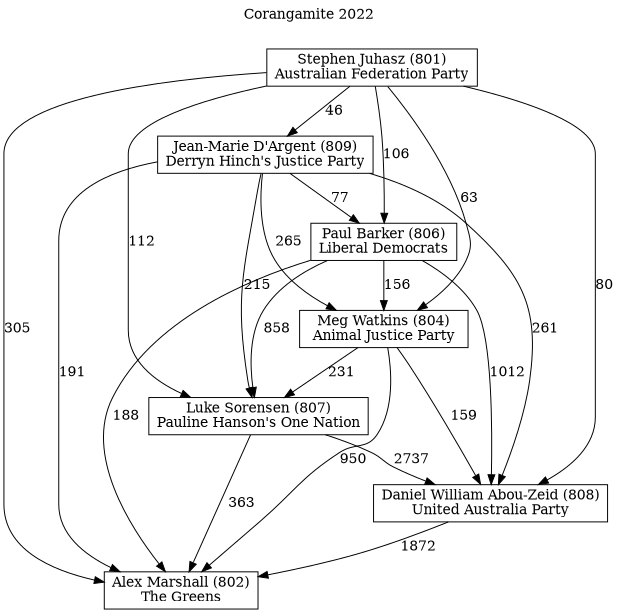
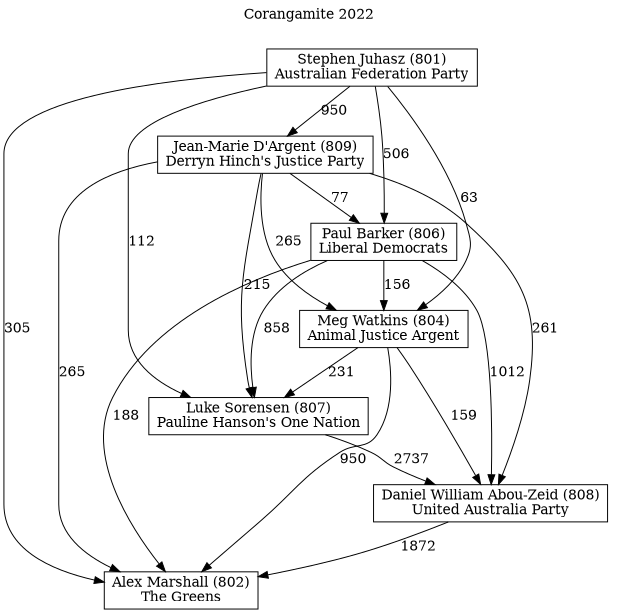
(334, 111) -> (334, 111)
(397, 155) -> (397, 155)
(595, 250) -> none
(384, 329) -> (384, 329)
(72, 373) -> (72, 373)
(222, 499) -> none
